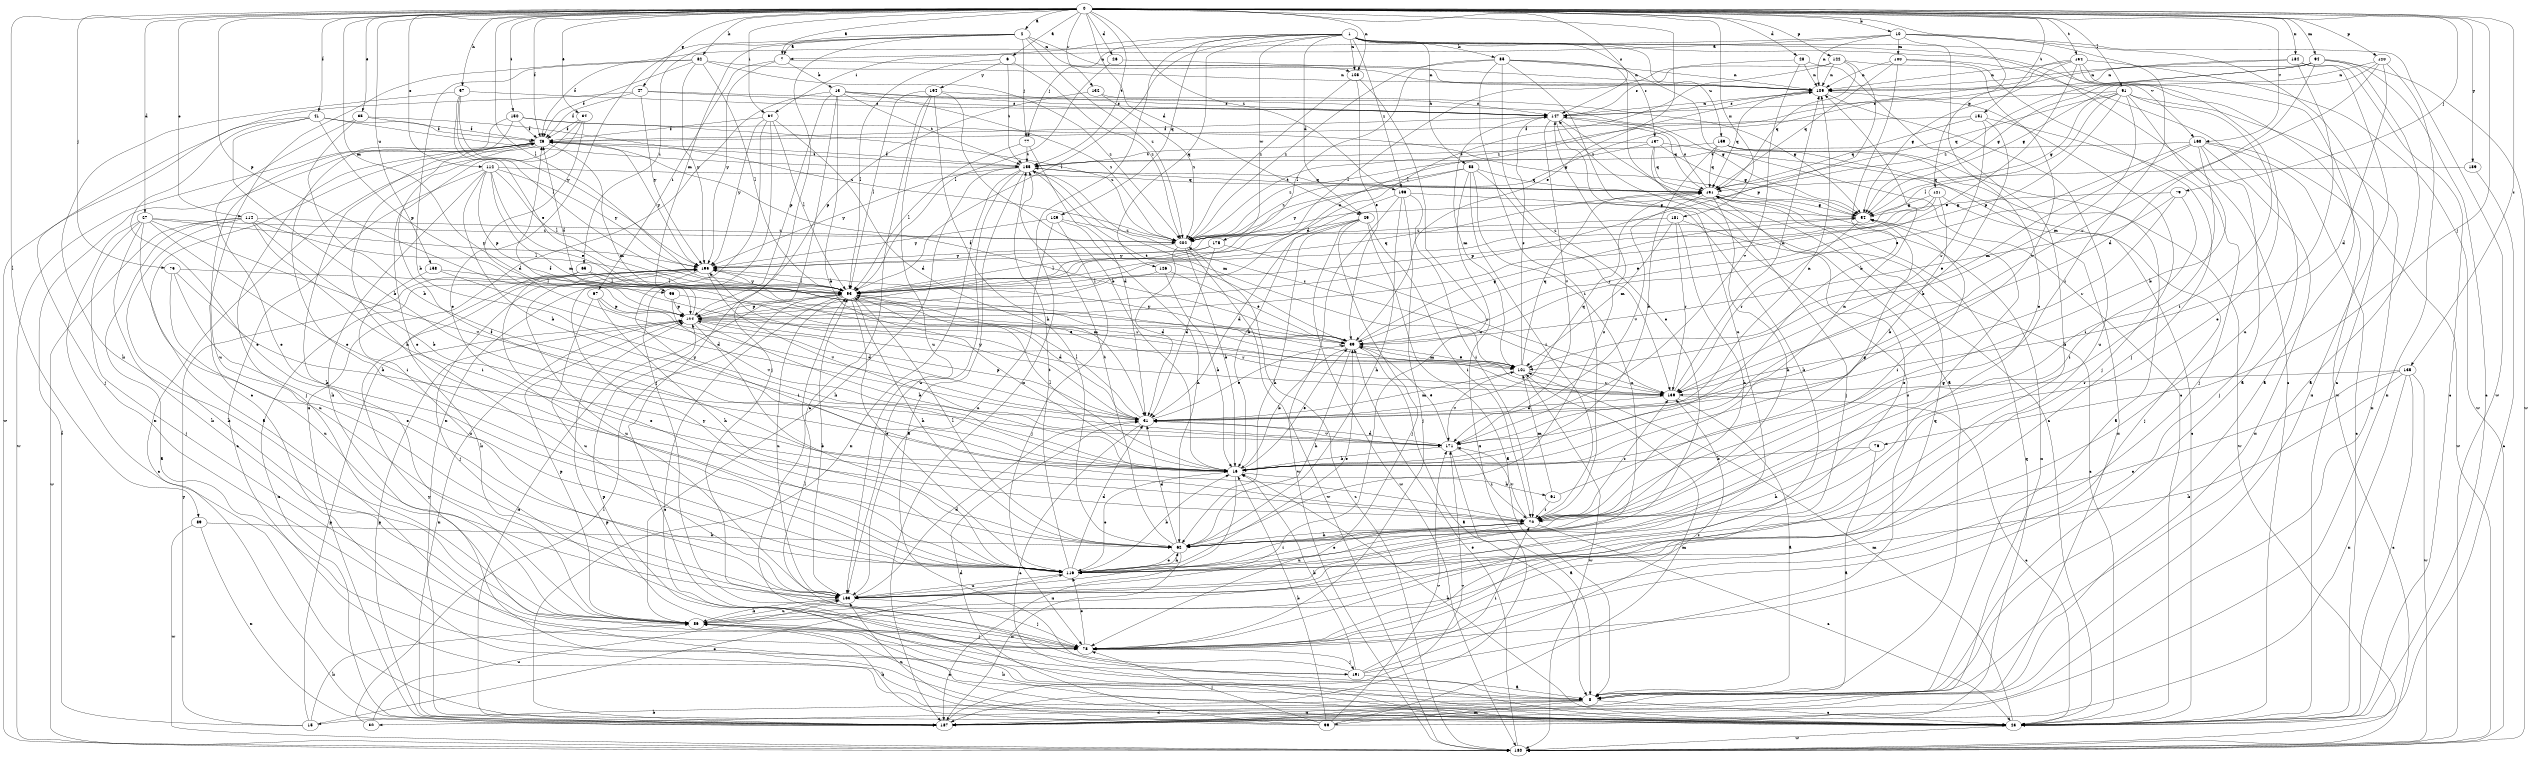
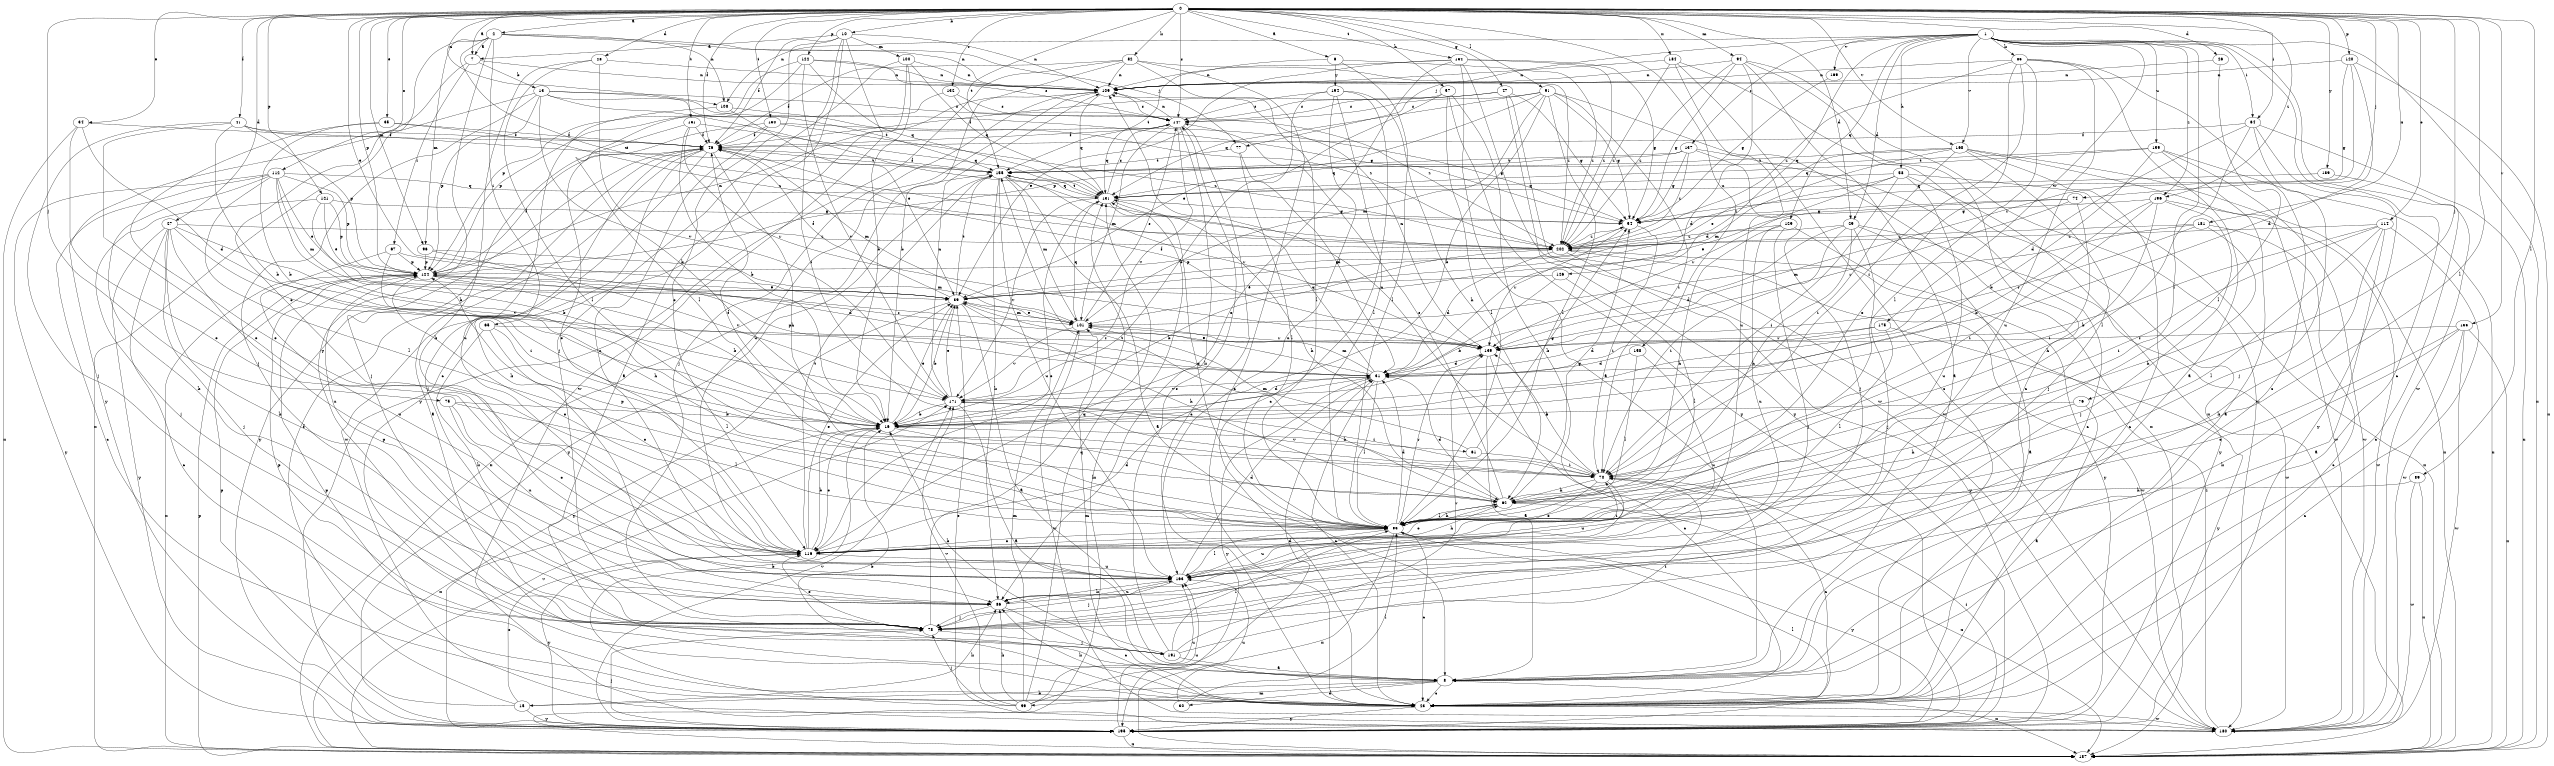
none -> (1834, 75)
(2178, 192) -> (2075, 199)
none -> (1022, 267)
